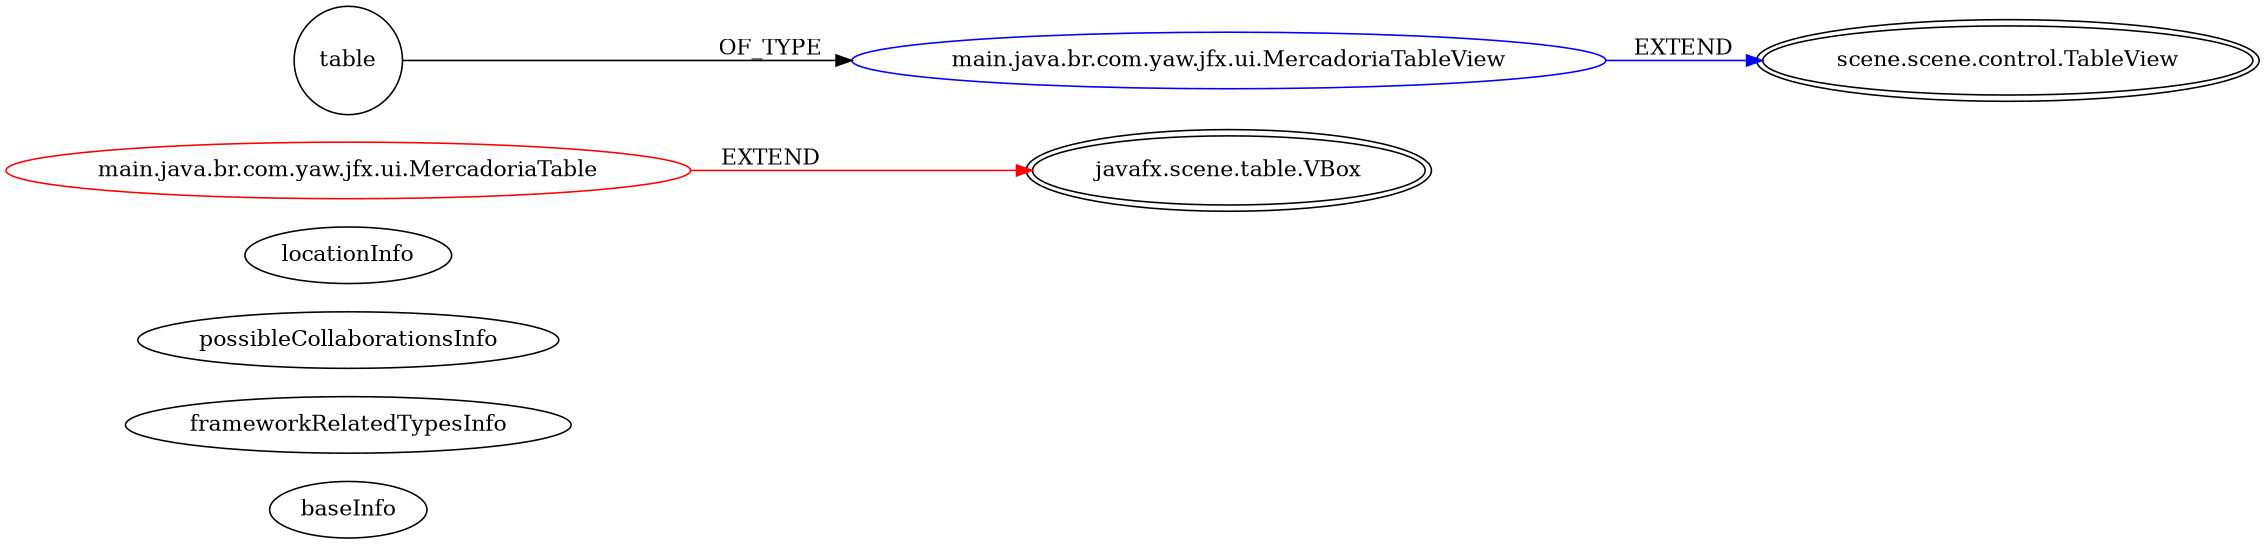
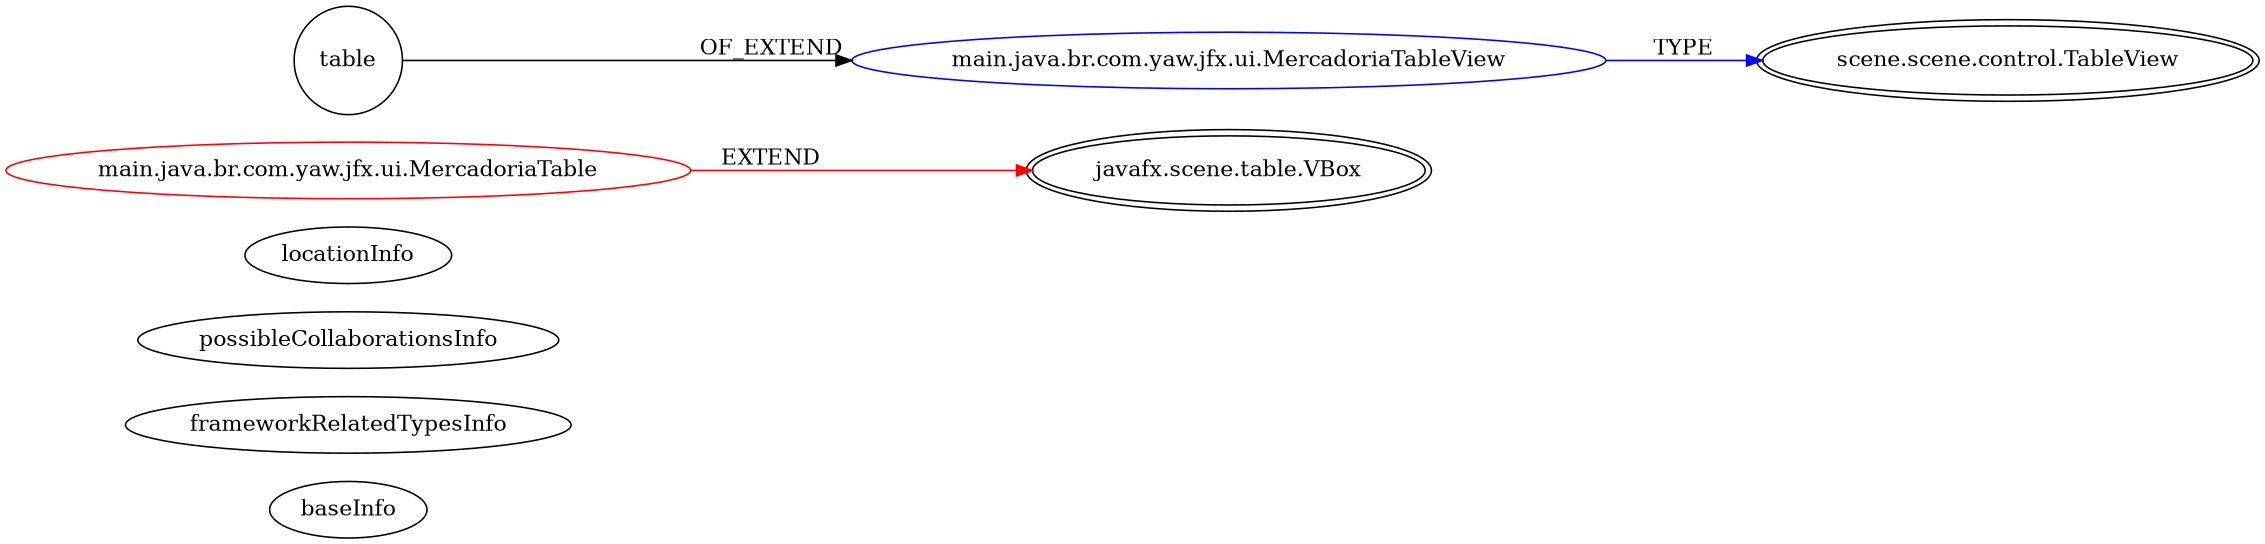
(771, 49) -> (771, 49)
(1684, 49) -> (1684, 49)
